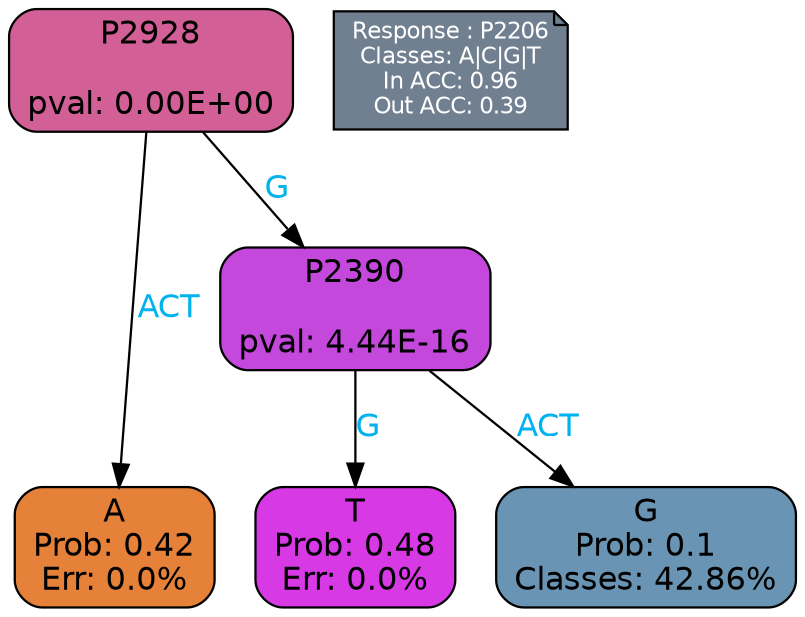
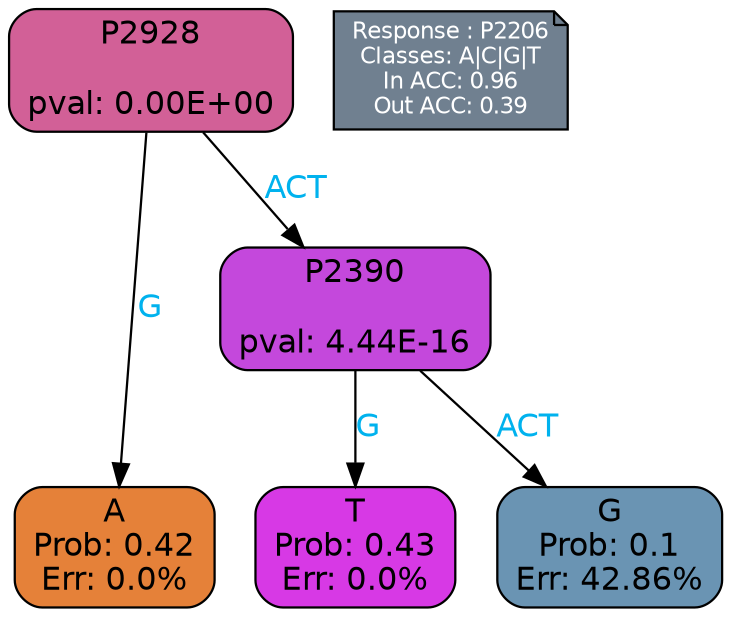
(277, 190) -> (296, 190)
(169, 309) -> (150, 309)
(355, 547) -> (355, 547)
(646, 547) -> (610, 547)
